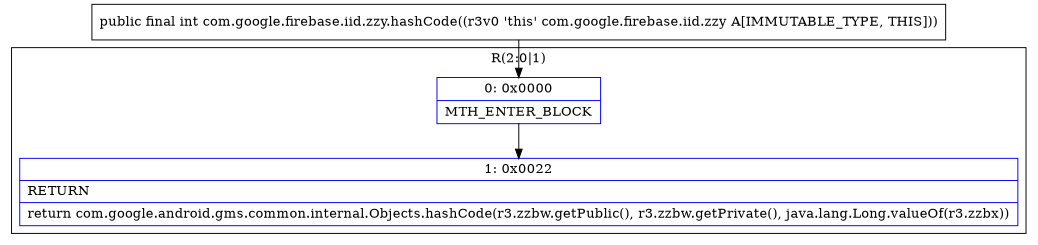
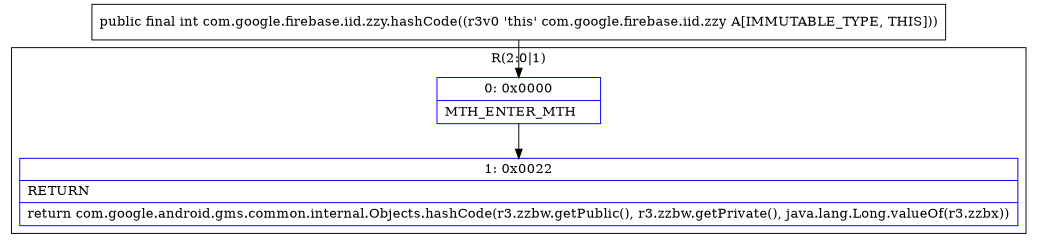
(519, 112) -> (511, 112)
